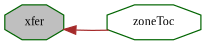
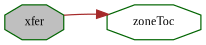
(92, 30) -> (80, 14)
